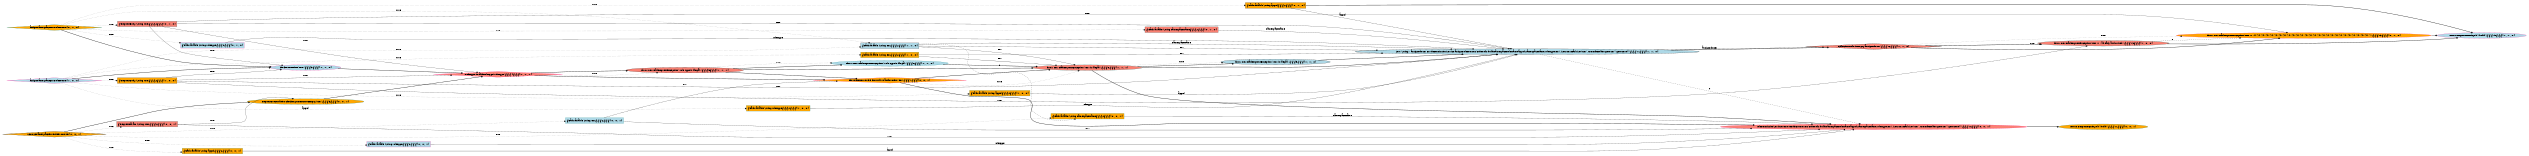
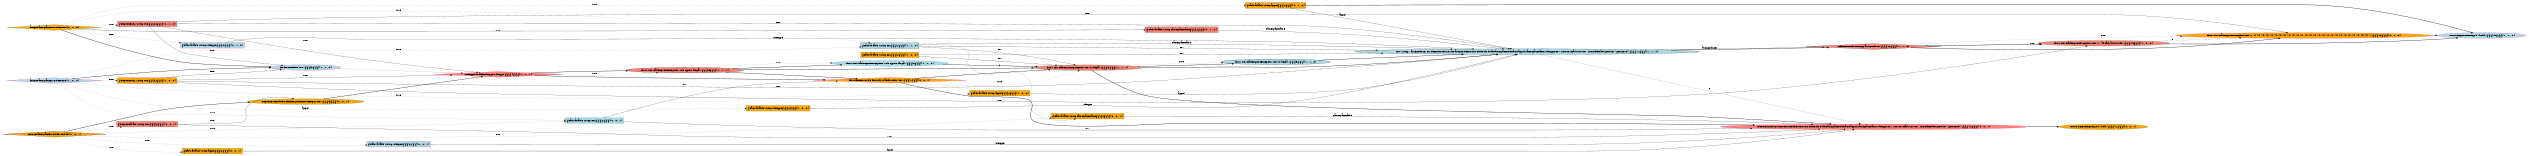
(611, 31) -> (611, 31)
(462, 58) -> (307, 117)
(400, 71) -> (400, 71)
